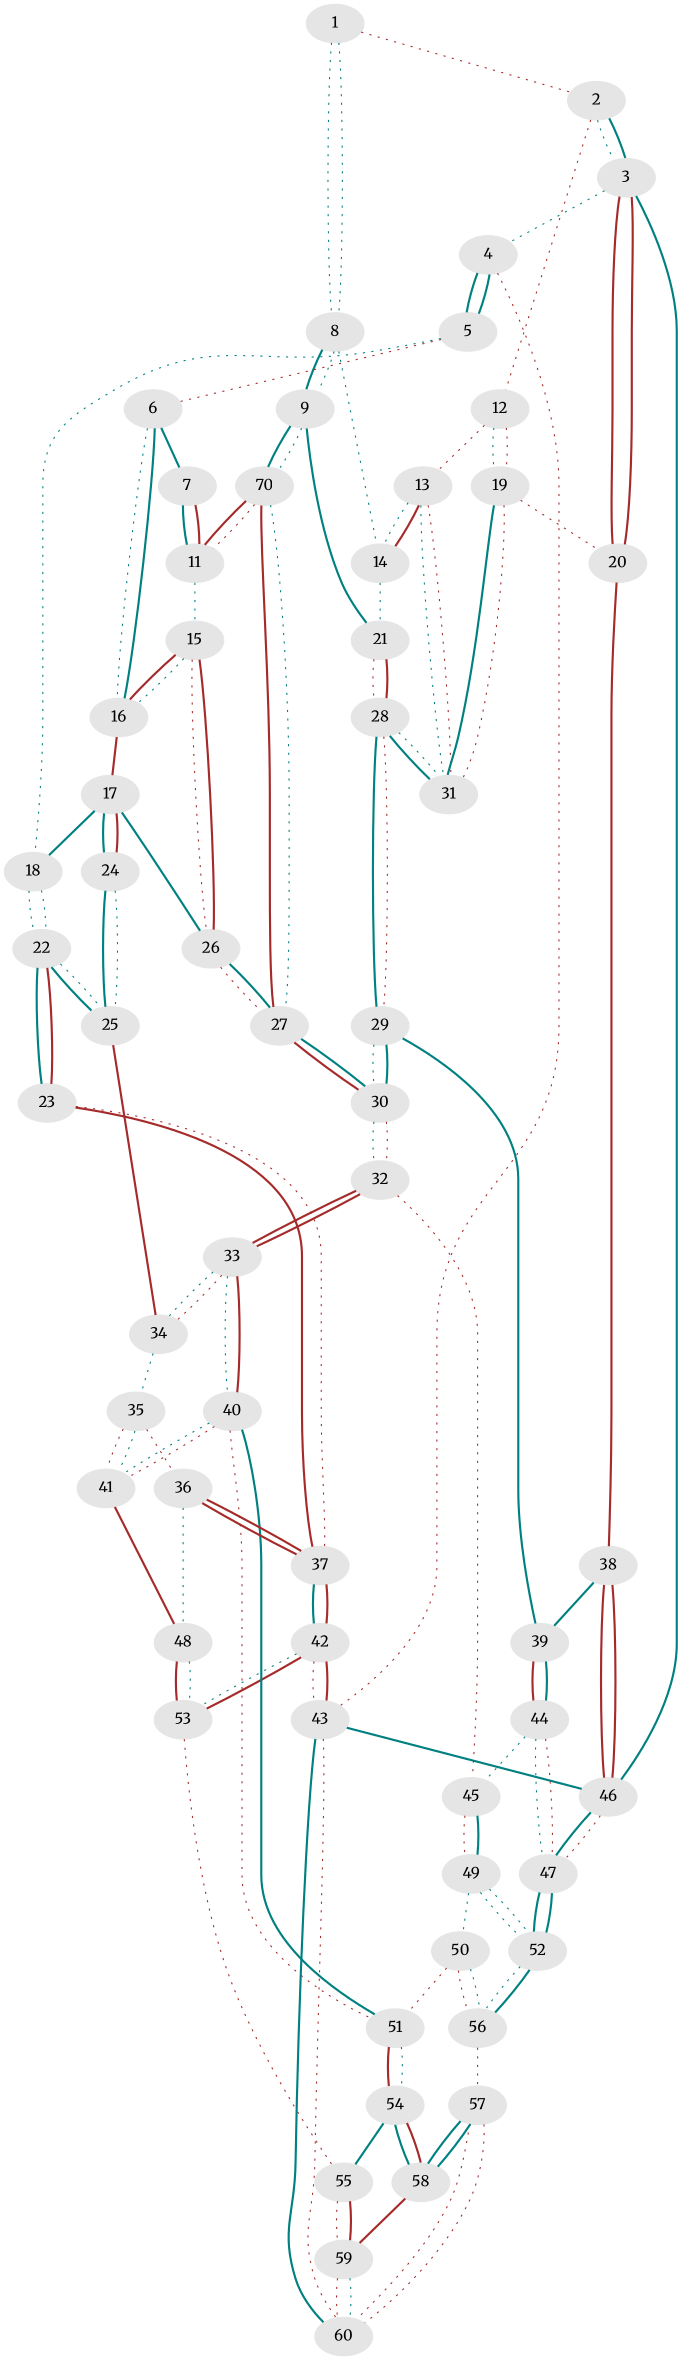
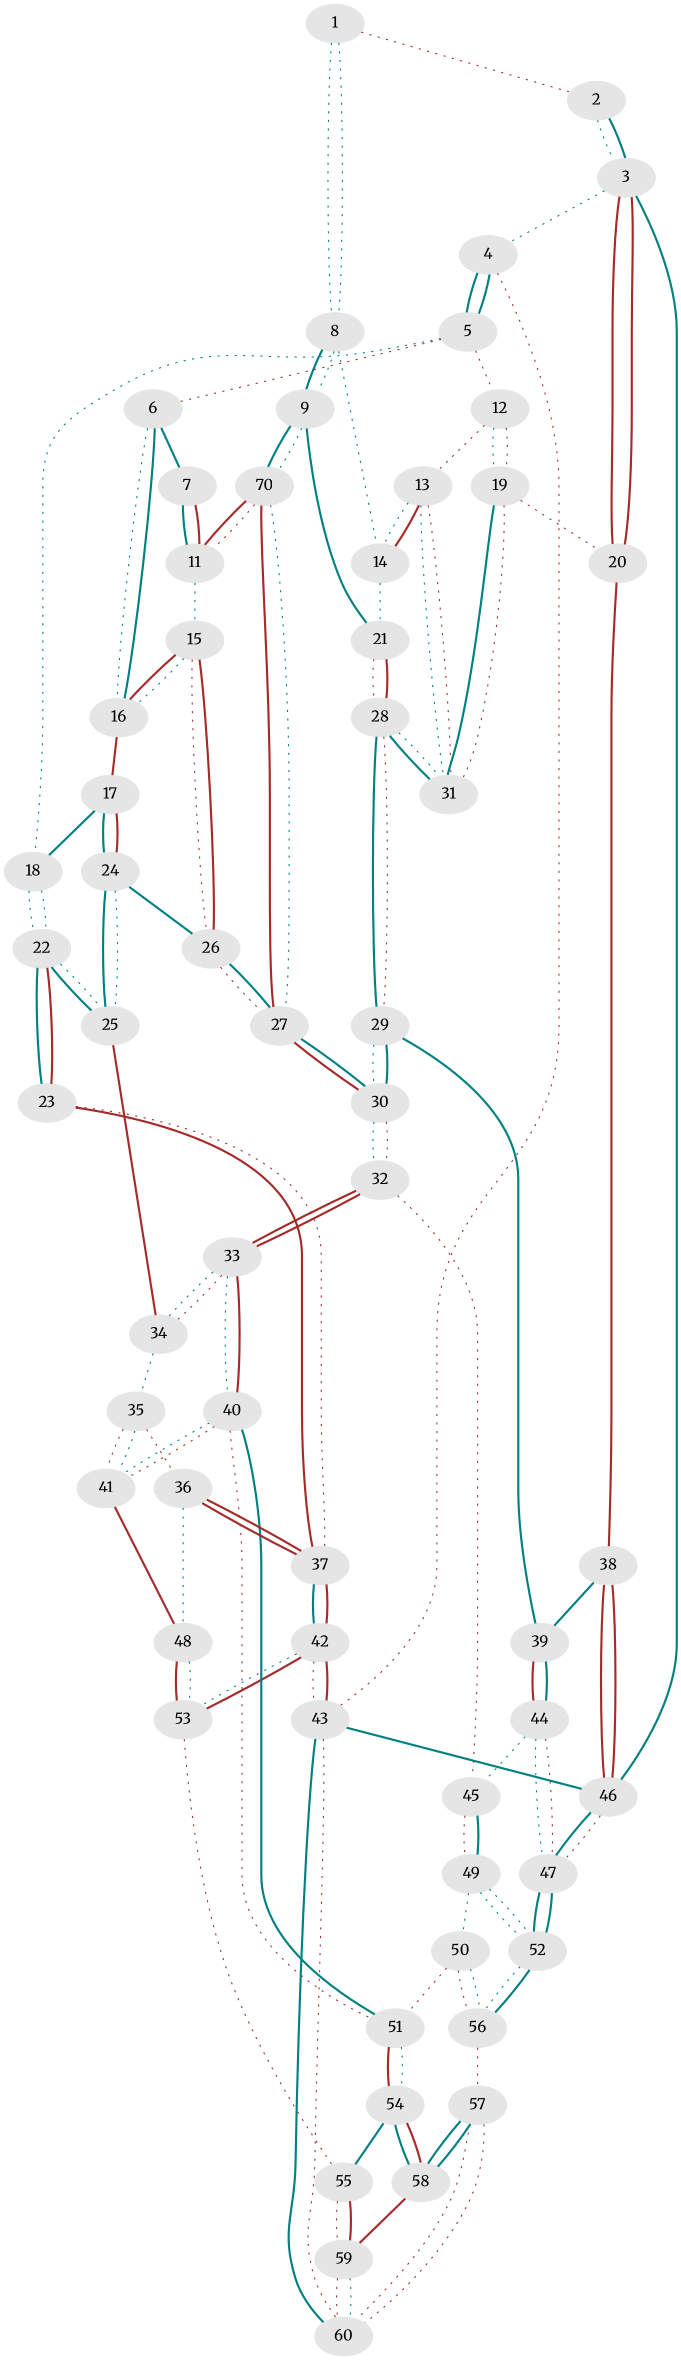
(548, 255) -> (484, 371)
(161, 871) -> (161, 910)
